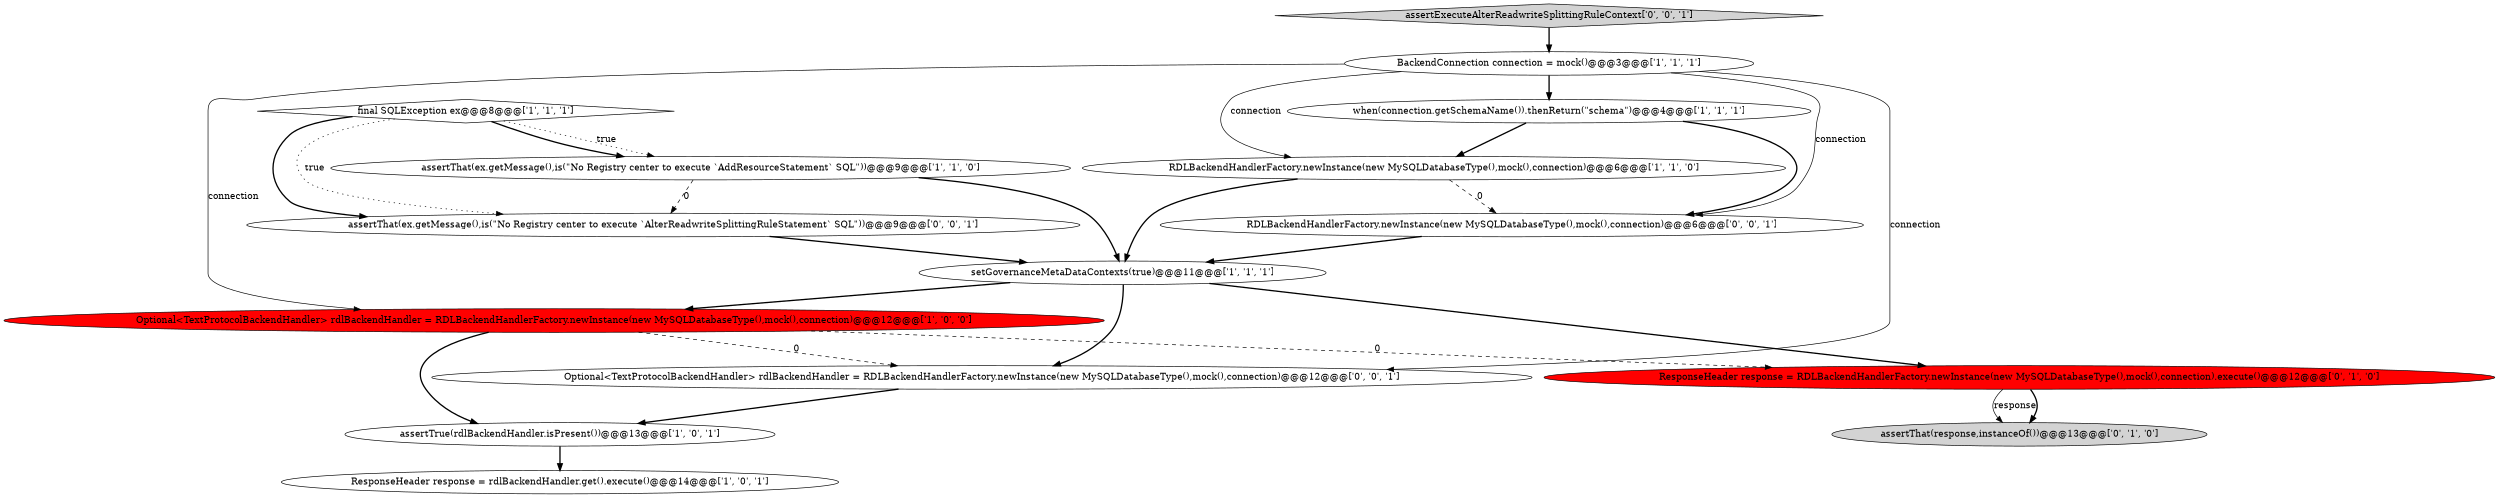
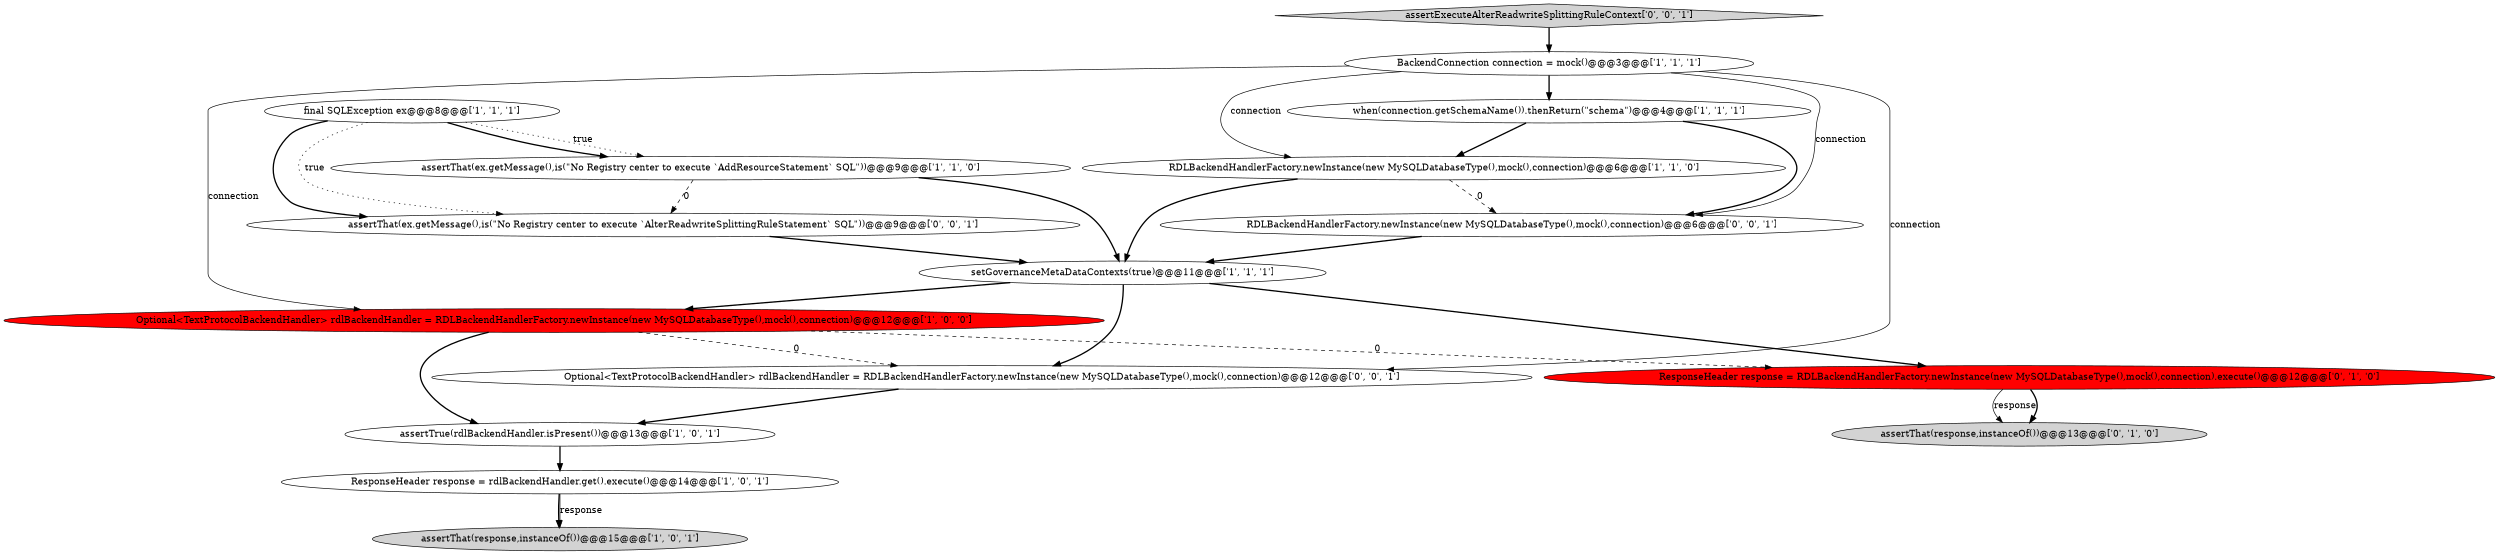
(466, 111) -> (412, 111)
none -> (560, 539)
